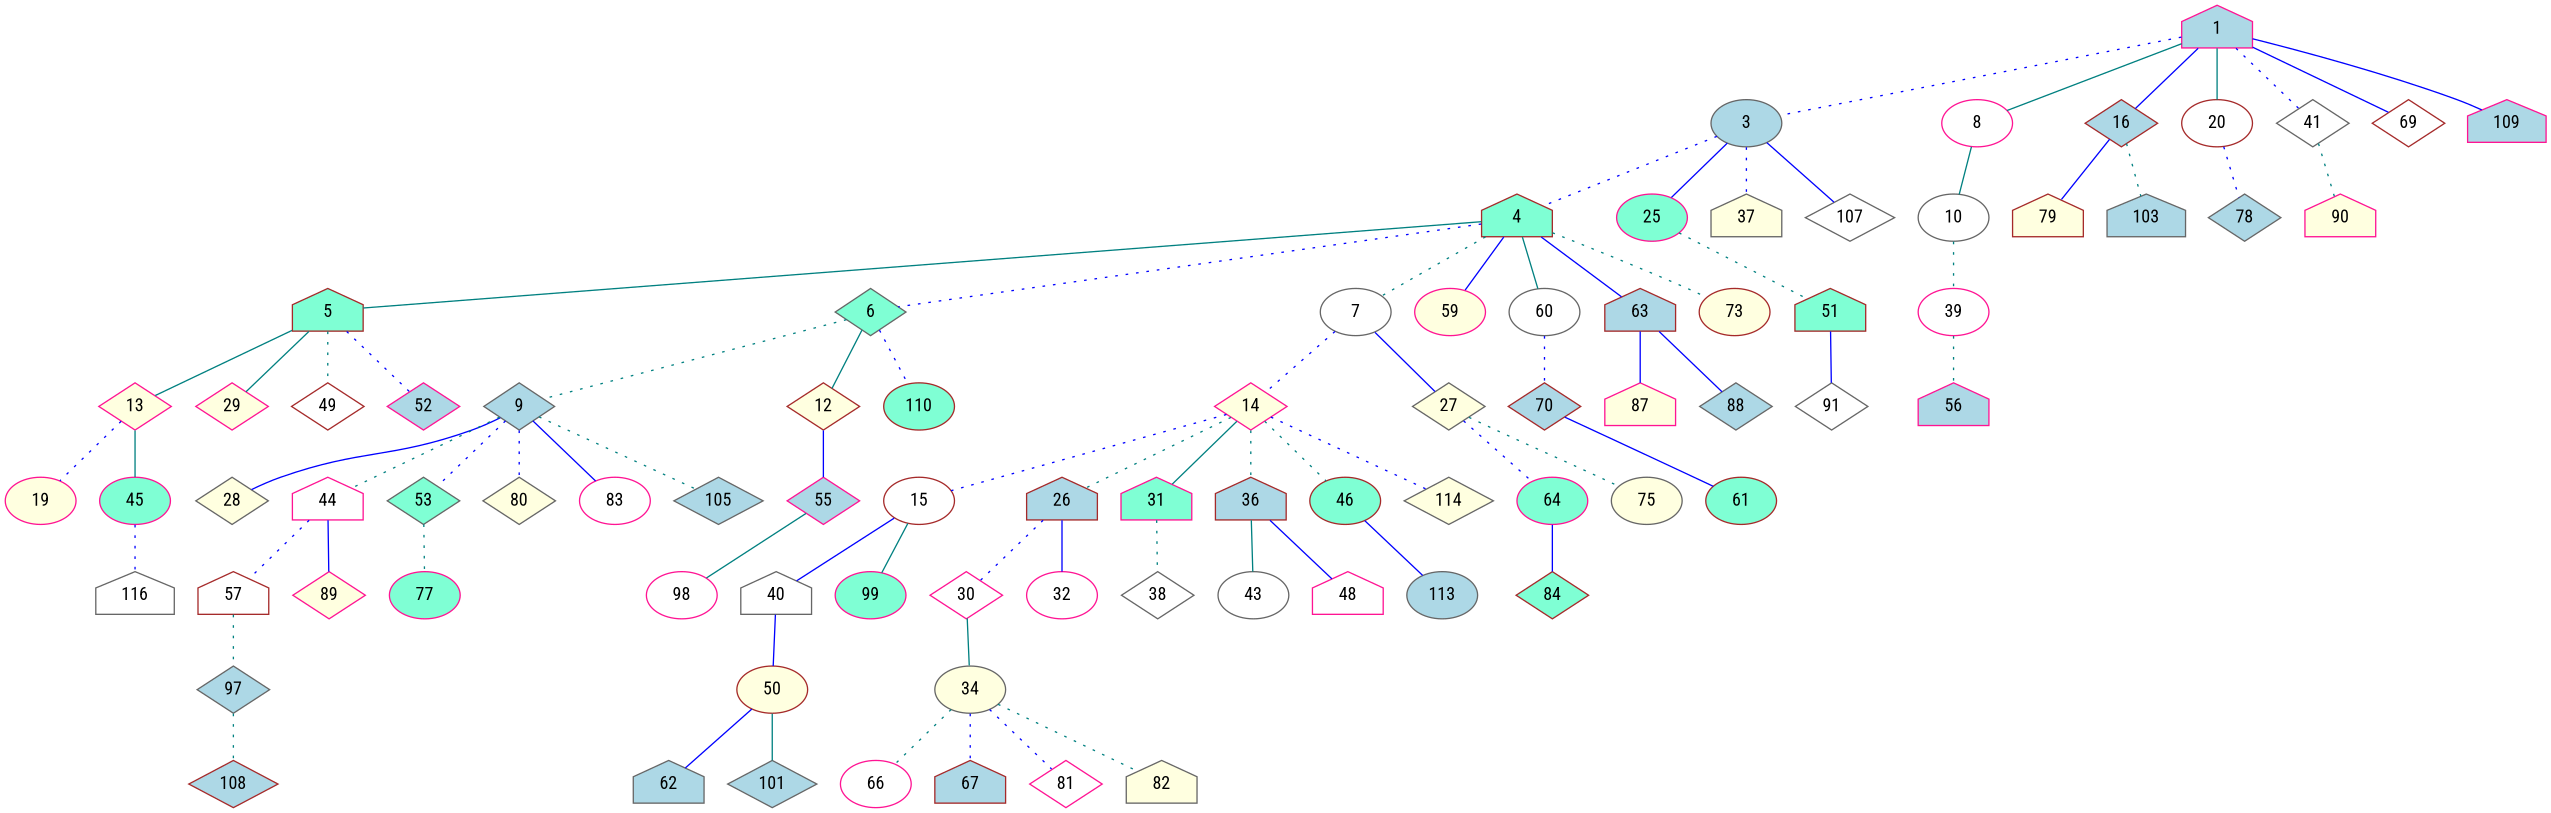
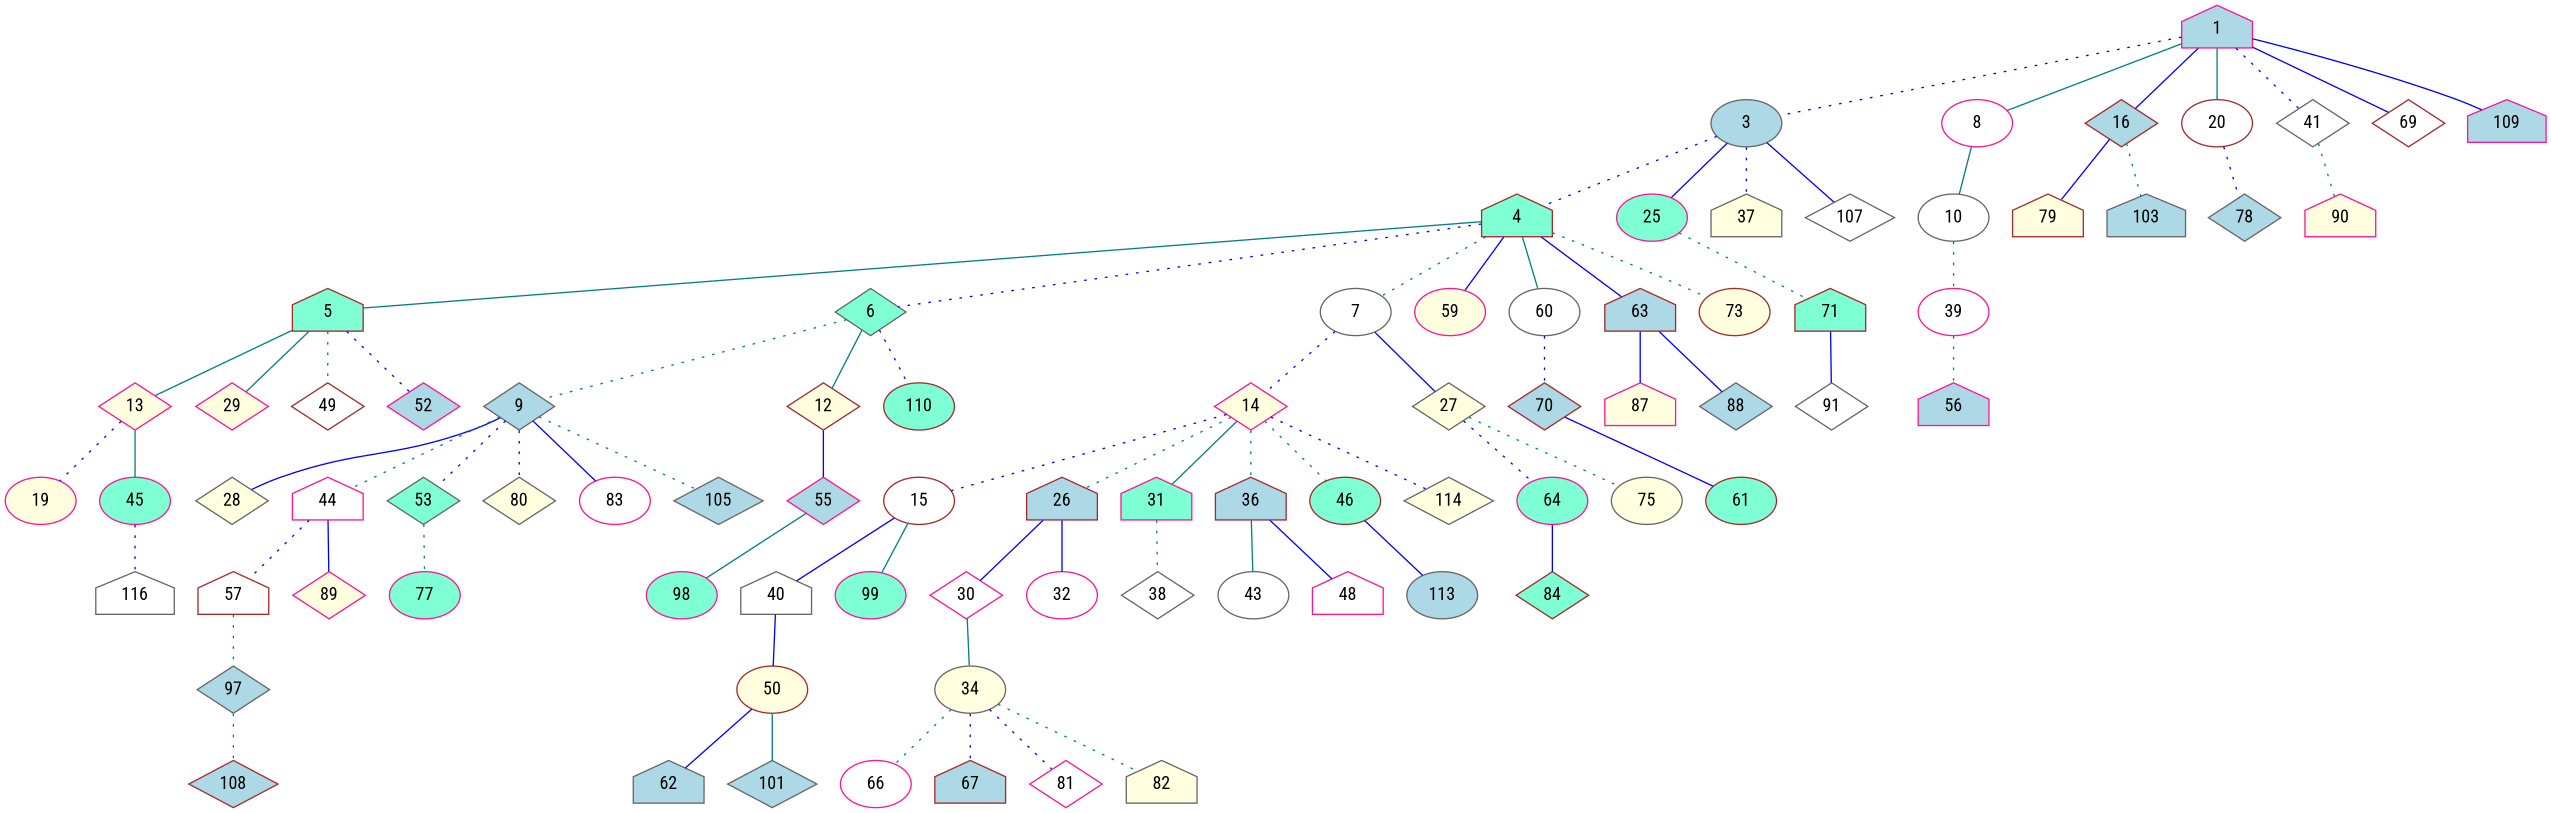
(1830, 312) -> (1830, 312)
(1012, 550) -> (1012, 550)
(682, 595) -> (682, 595)
